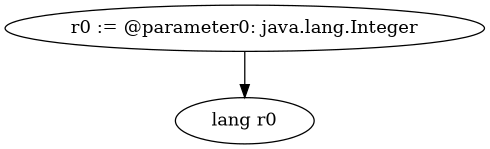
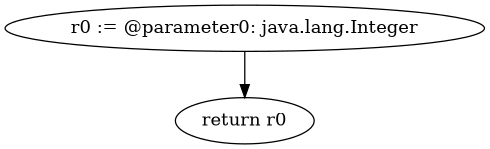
(245, 121) -> (245, 121)
